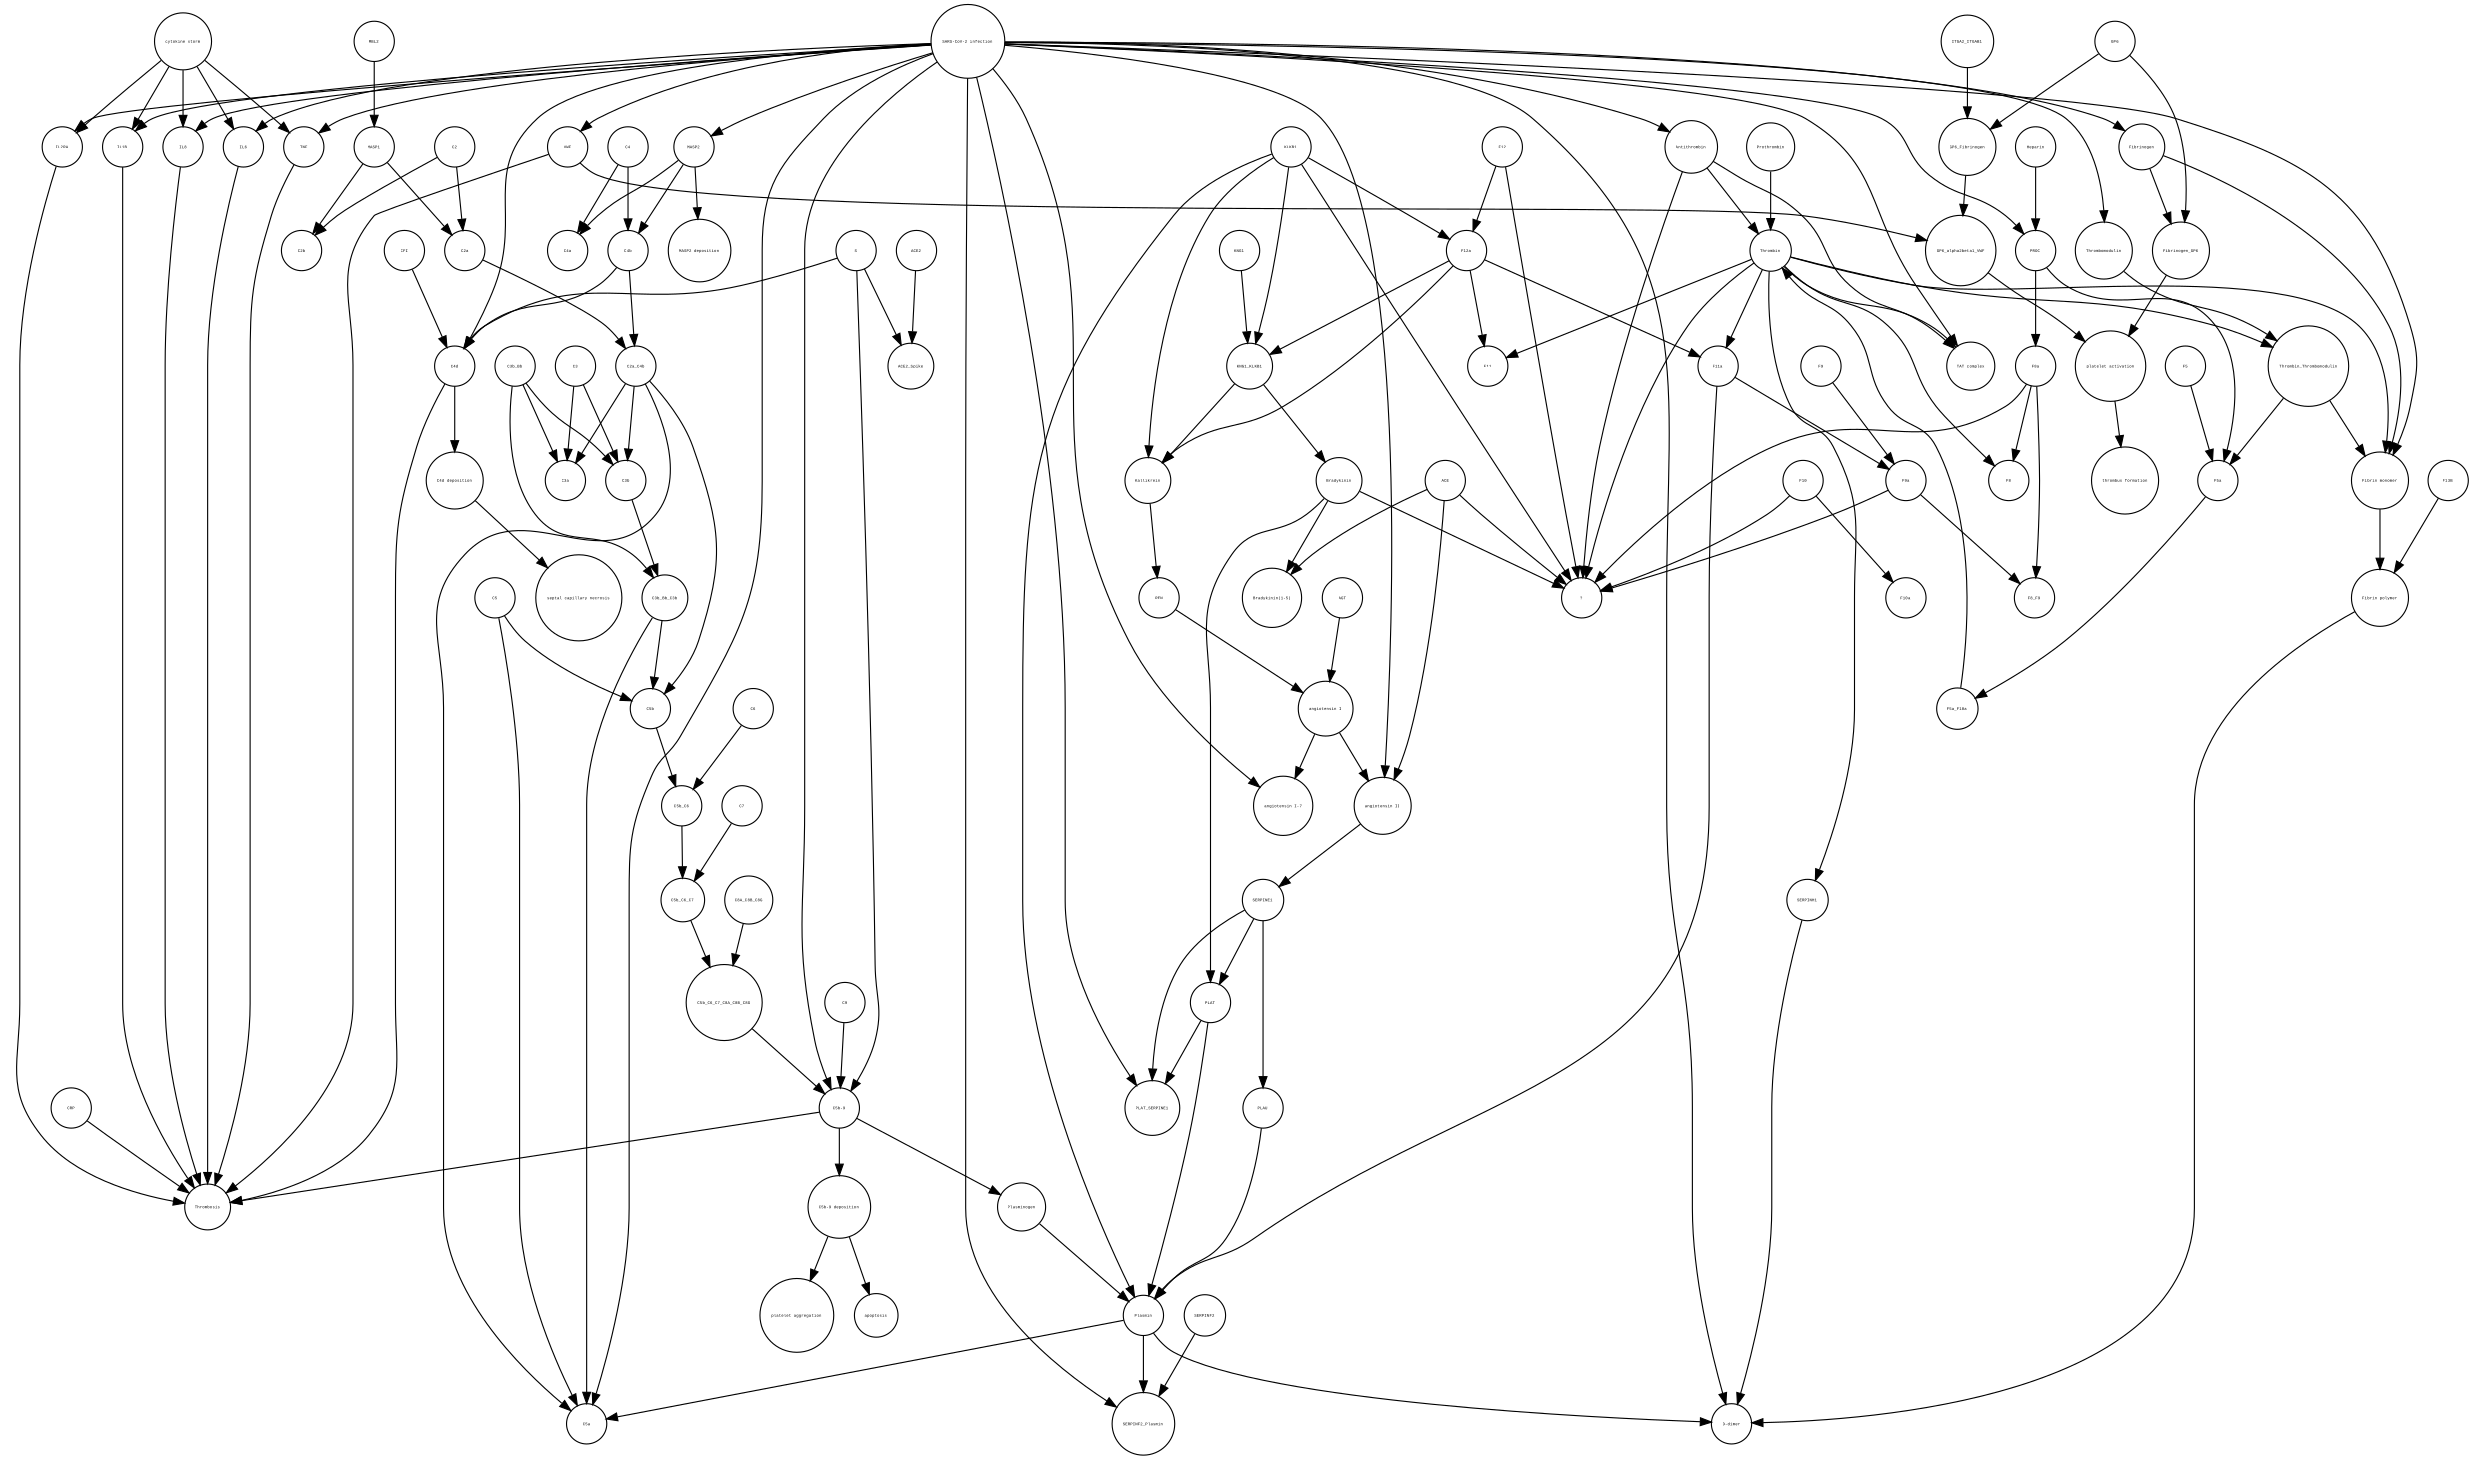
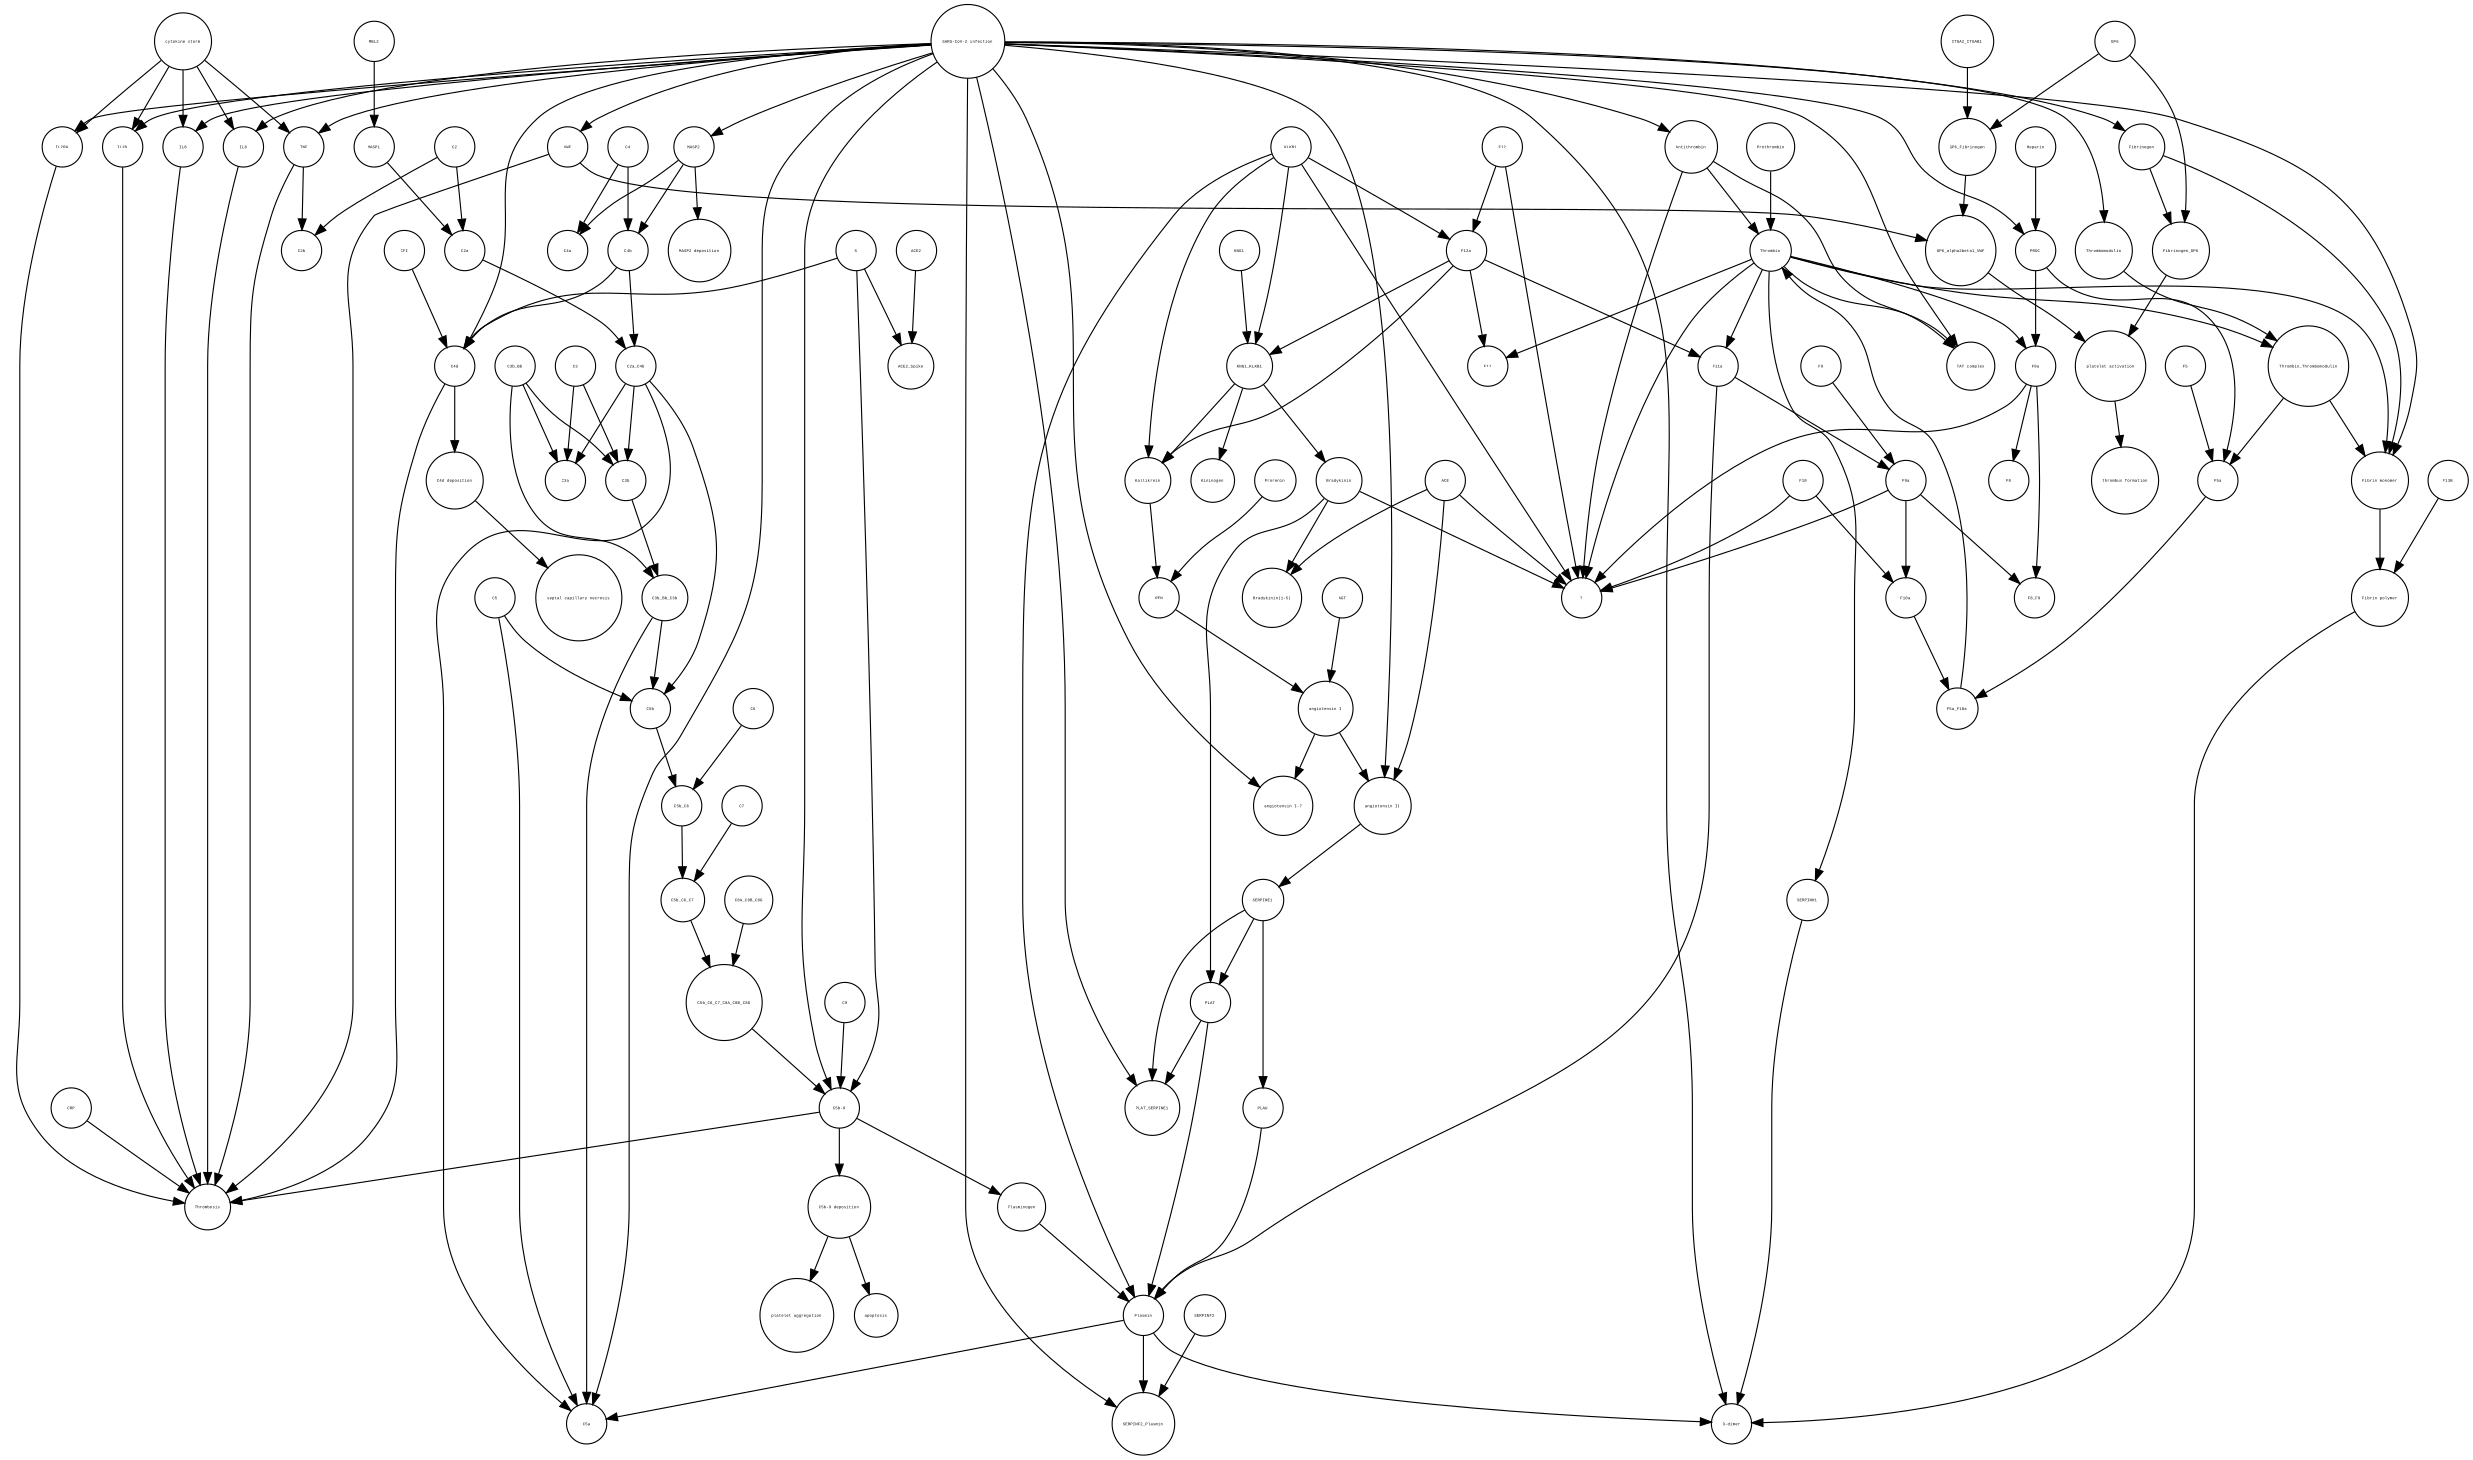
(341, 194) -> (303, 193)
(1903, 343) -> (1933, 295)
none -> (1213, 481)
none -> (1275, 481)
none -> (1906, 534)
none -> (1929, 648)
